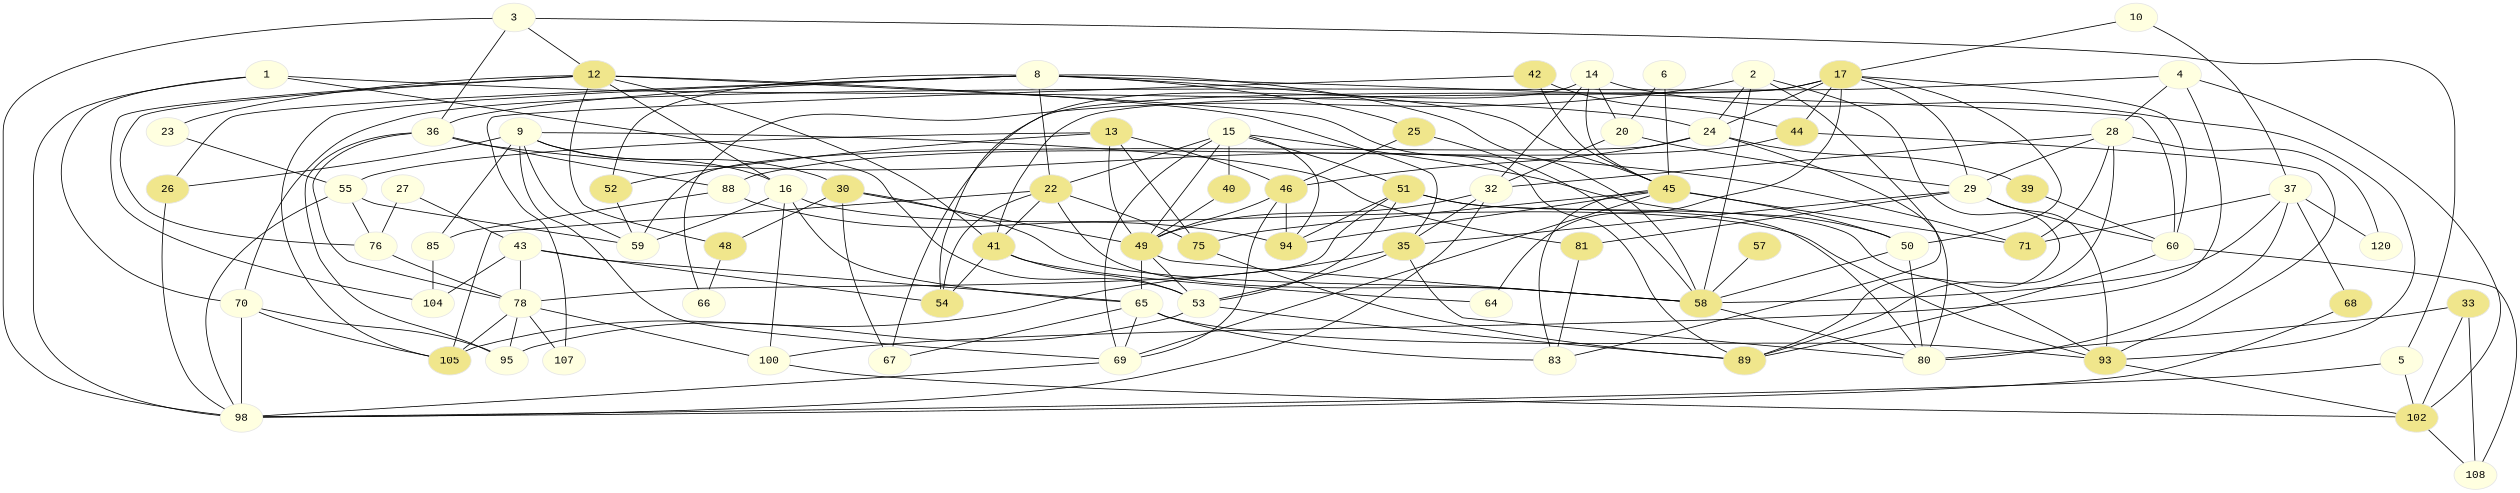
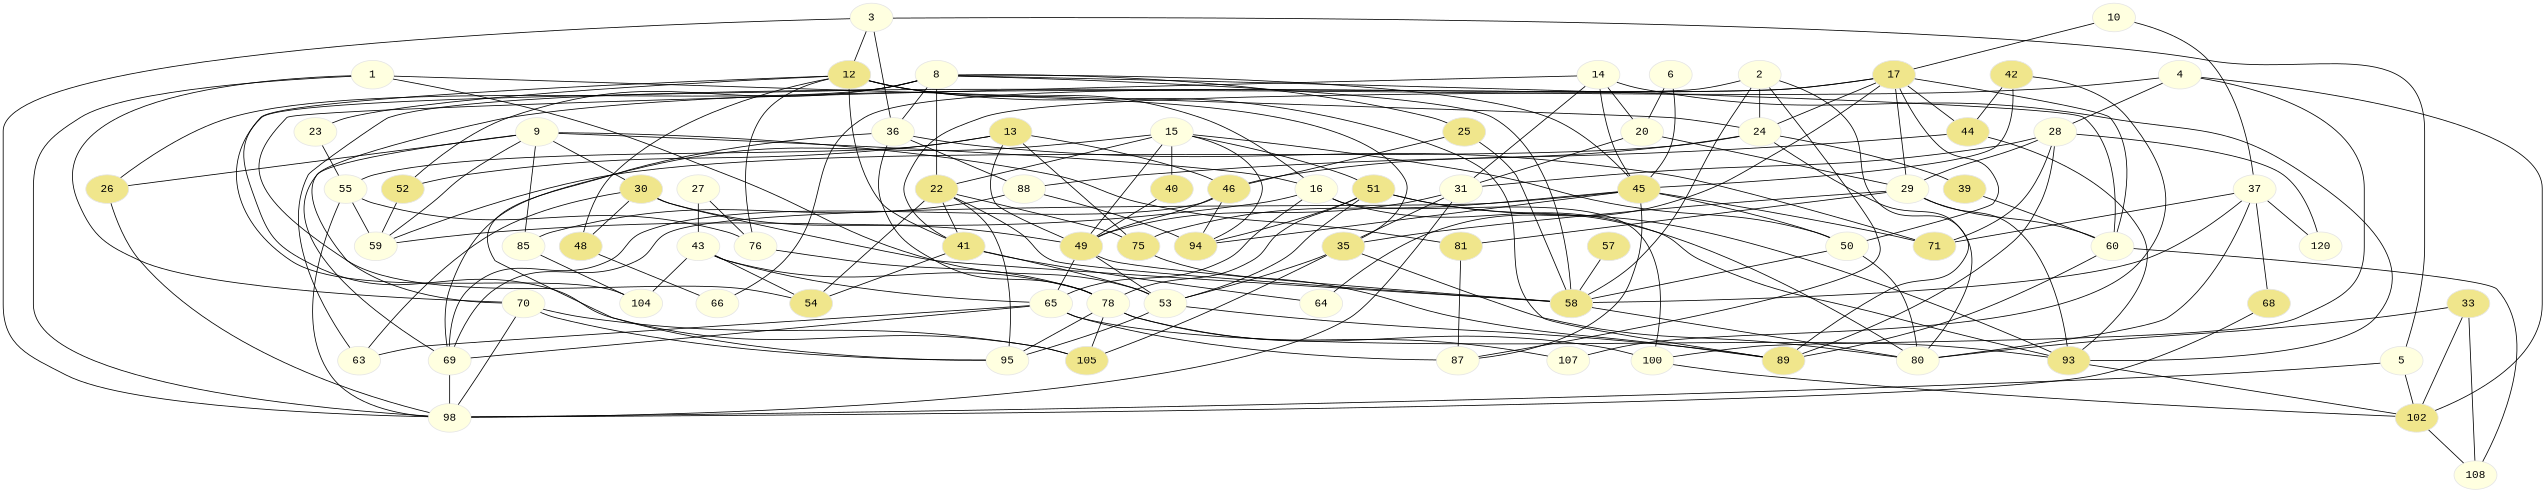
(1491, 189) -> (1461, 189)
(701, 216) -> (1000, 250)
(890, 361) -> (359, 361)
(1555, 361) -> (1458, 361)
